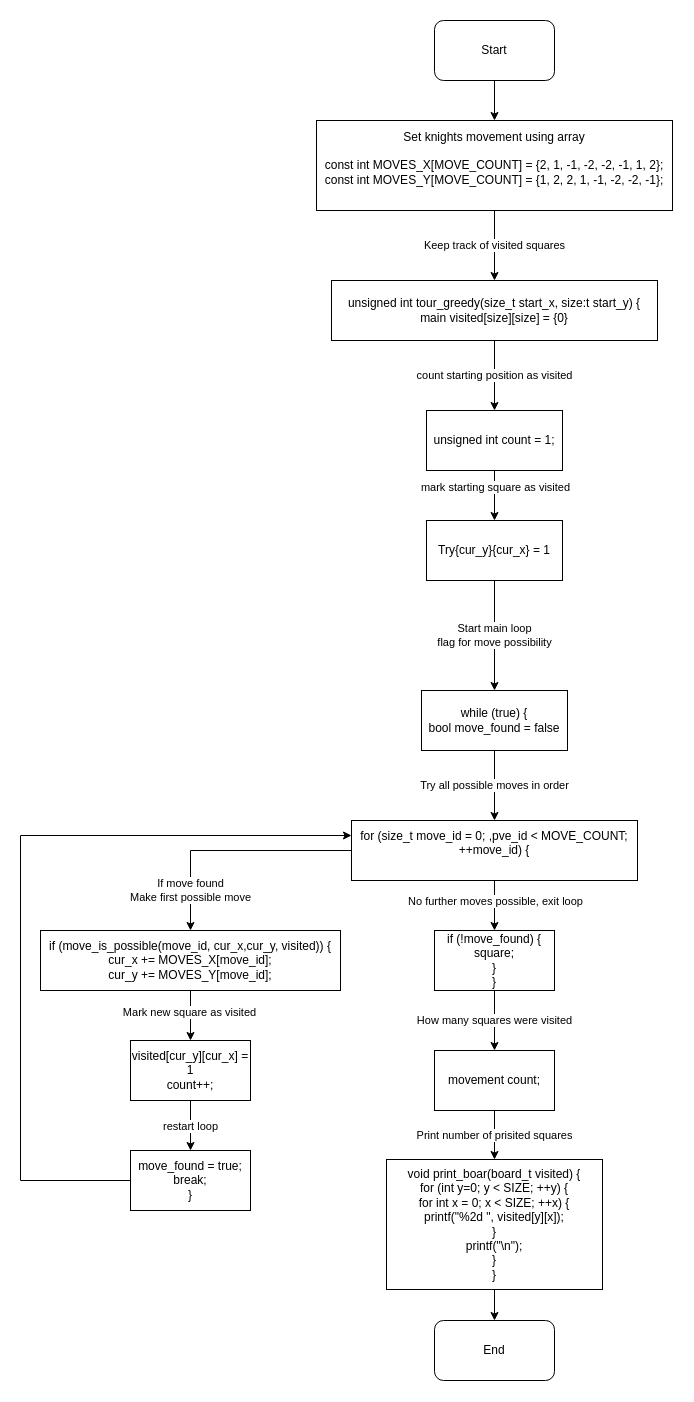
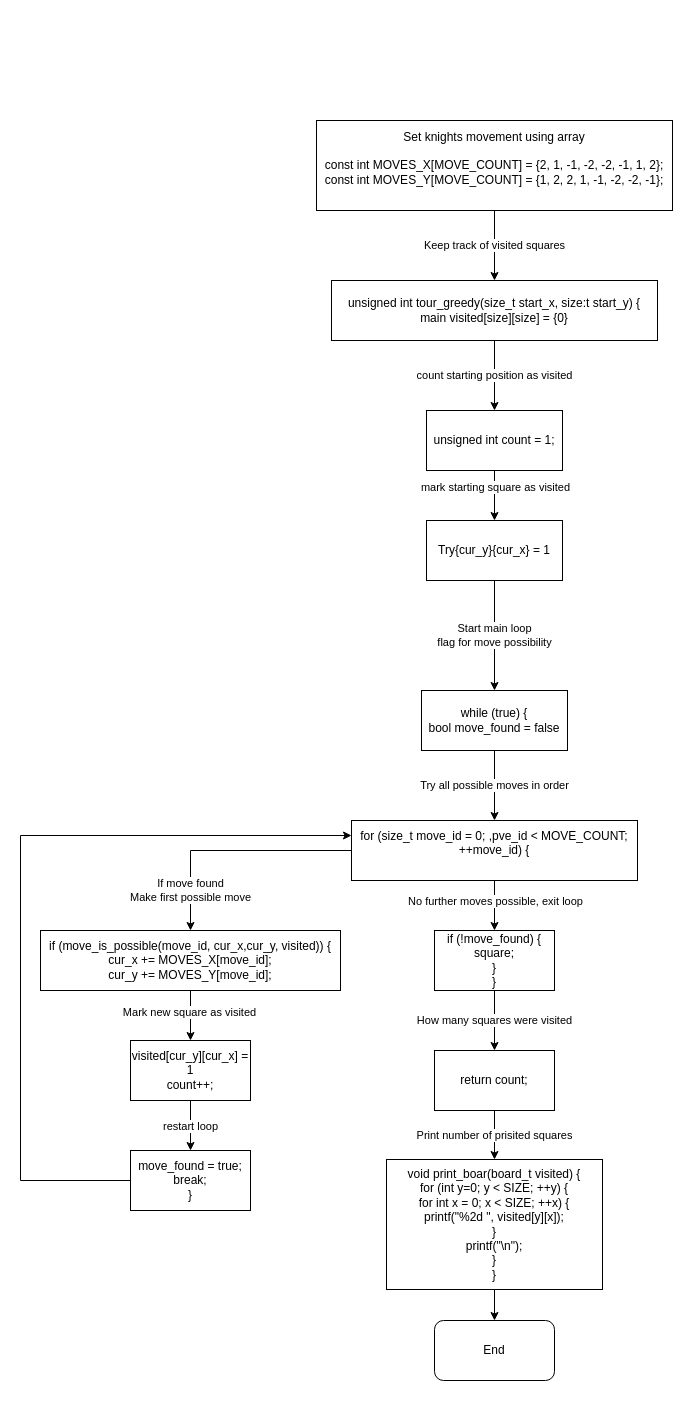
(495, 51) -> none
(495, 97) -> none
(495, 1081) -> (495, 1081)
